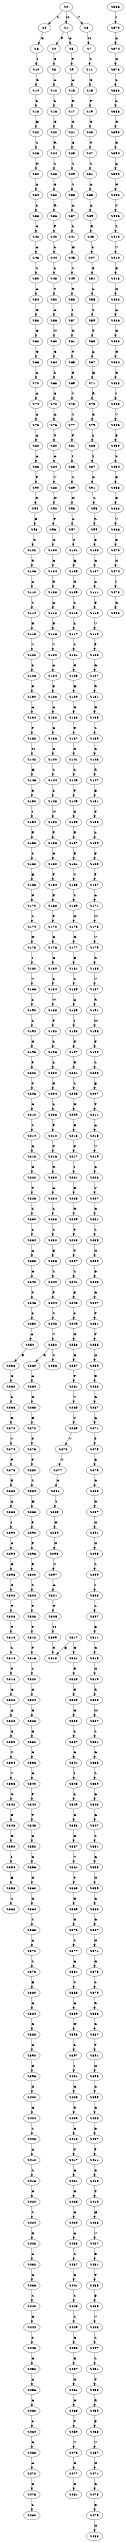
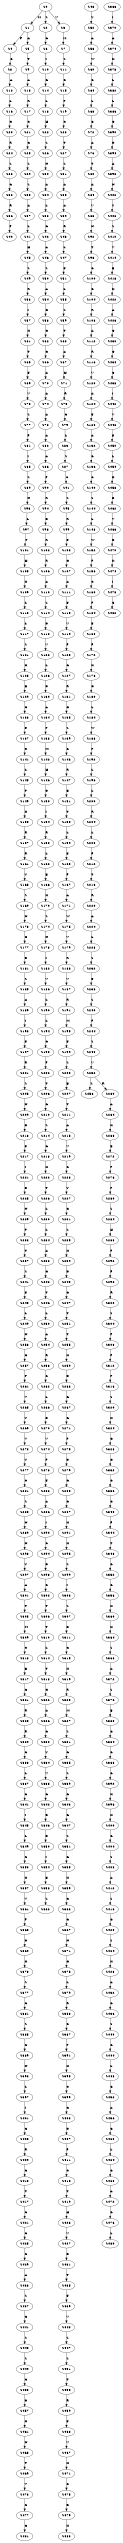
(54, 258) -> none
(64, 1647) -> (25, 1668)
